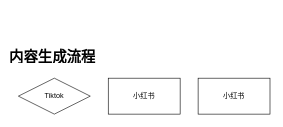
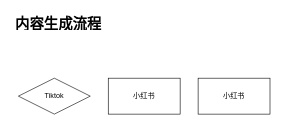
(60, 54) -> (66, 21)
